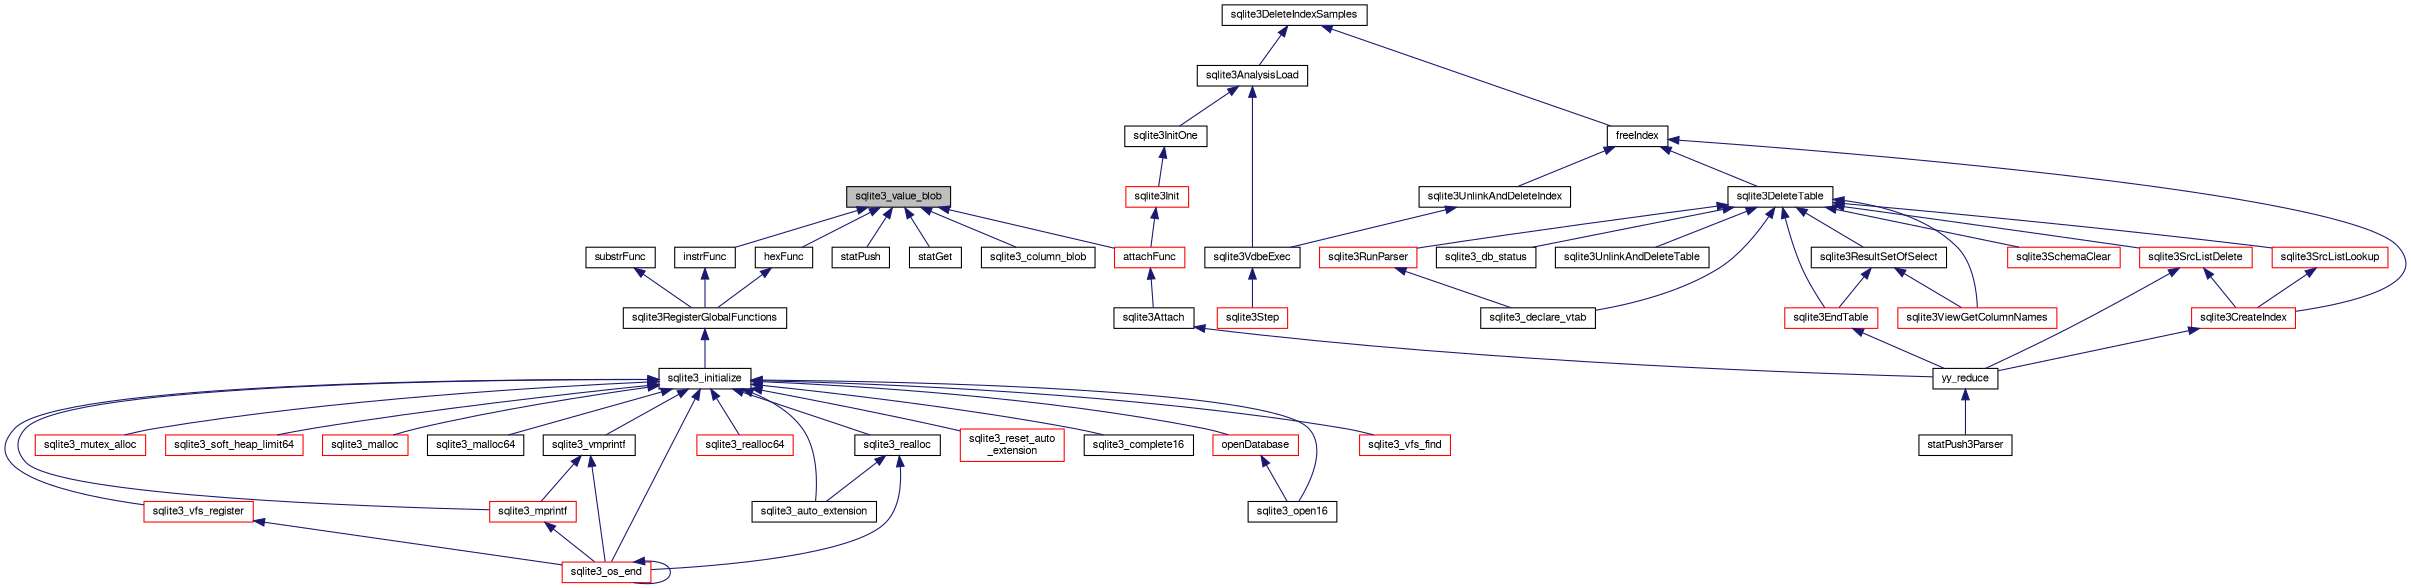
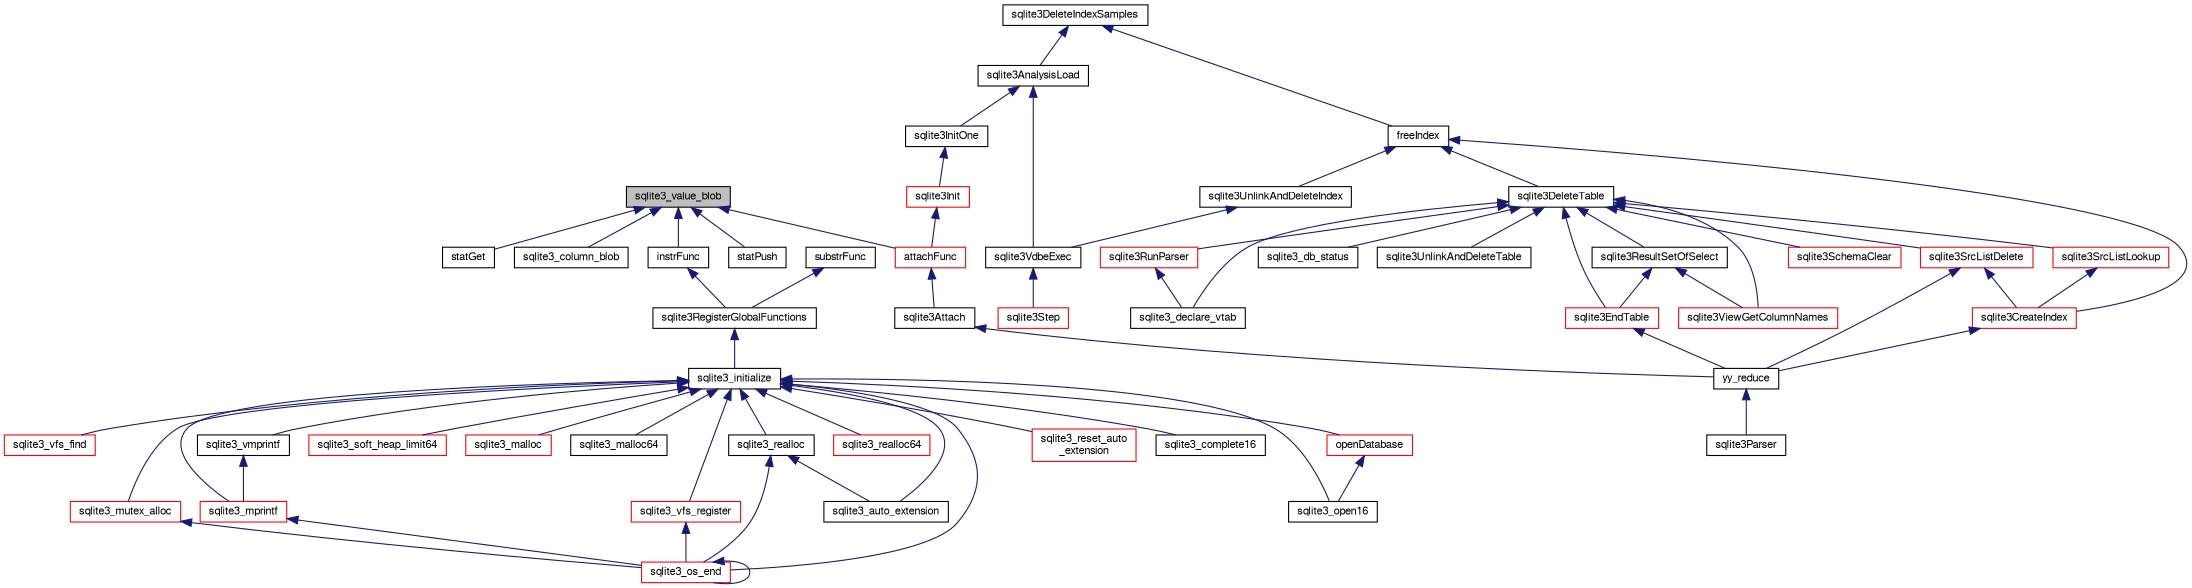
(784, 258) -> none
(1965, 445) -> (1746, 445)
(599, 514) -> (416, 547)
